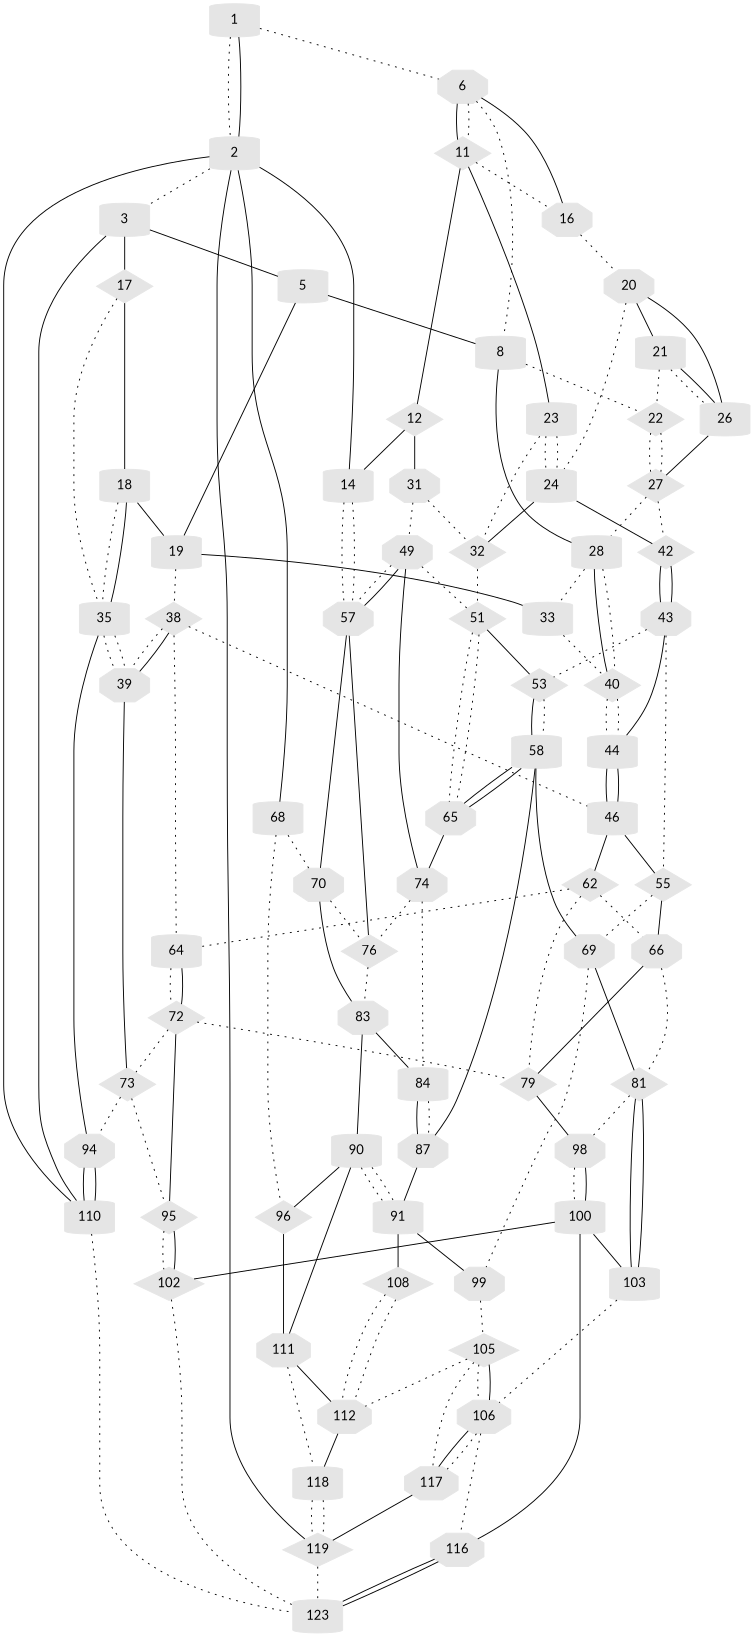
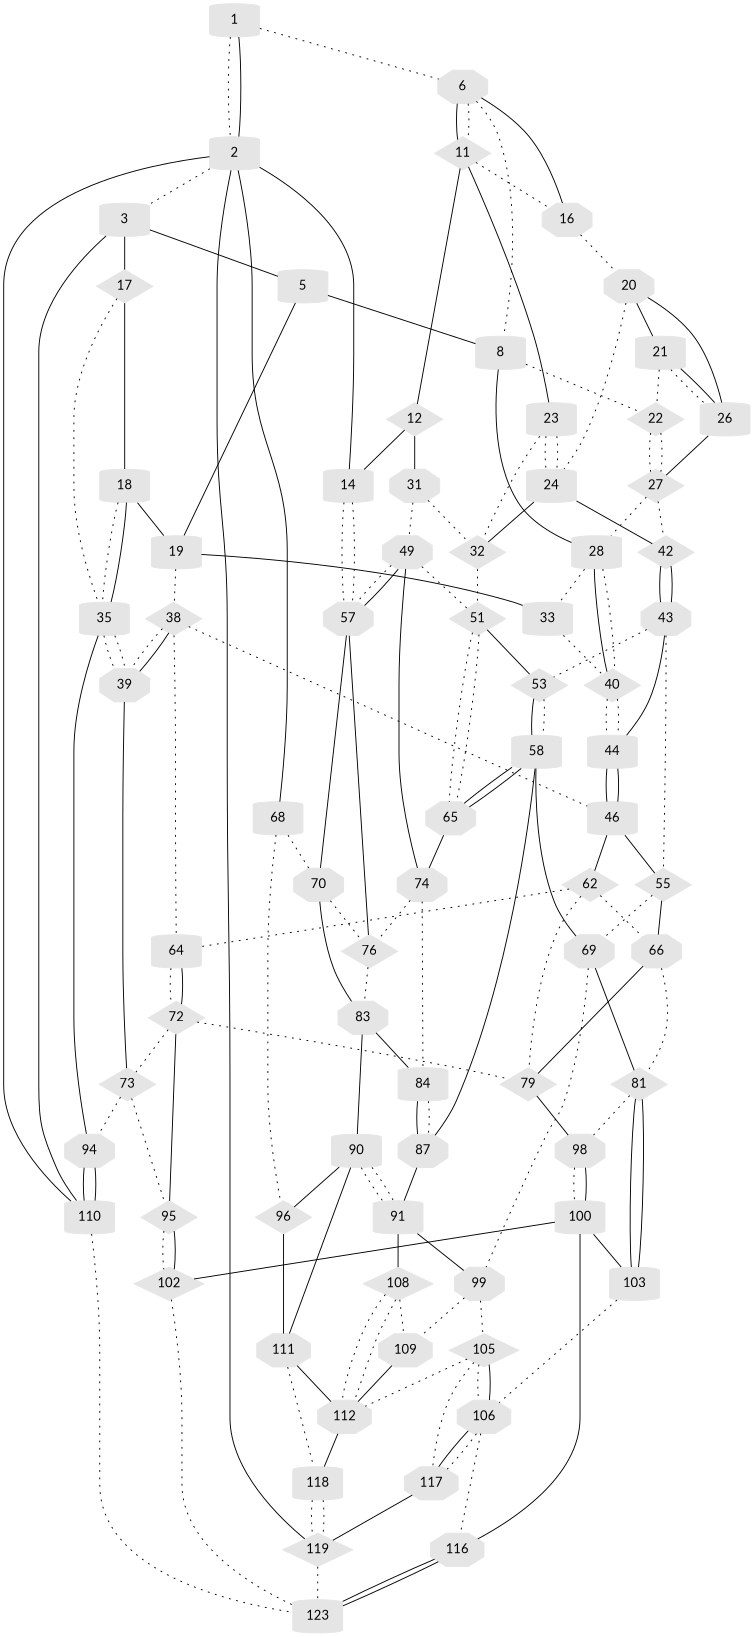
none -> (405, 1350)
